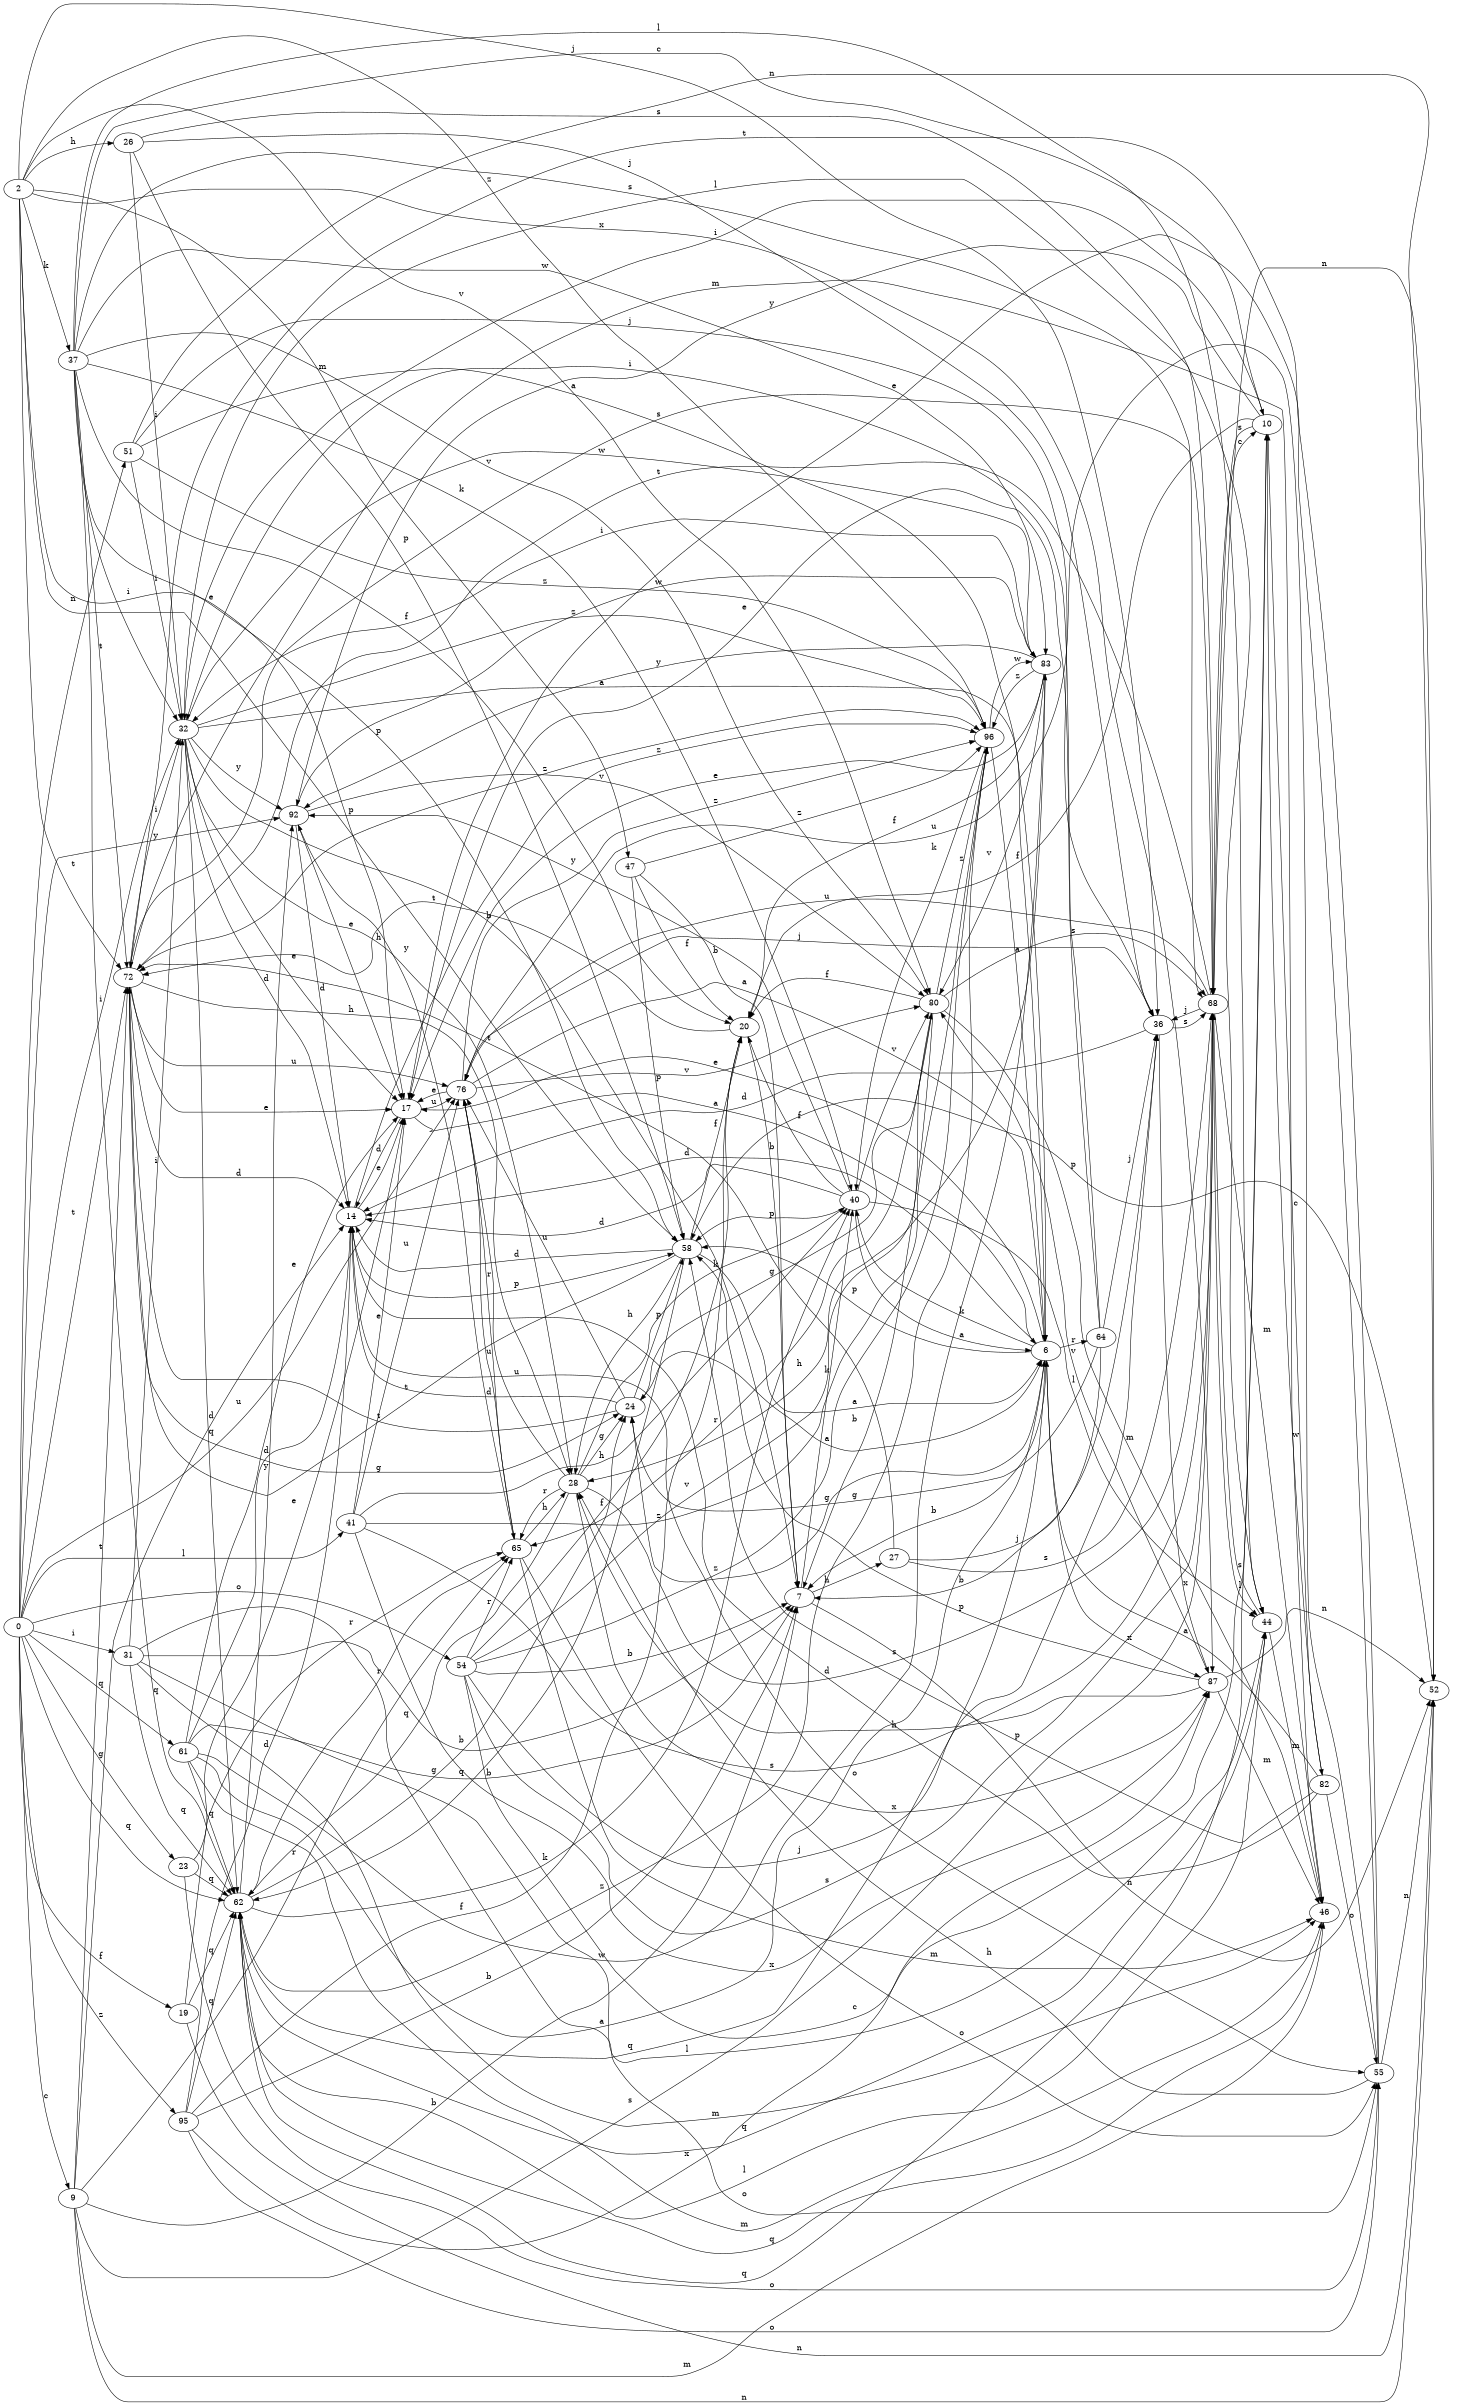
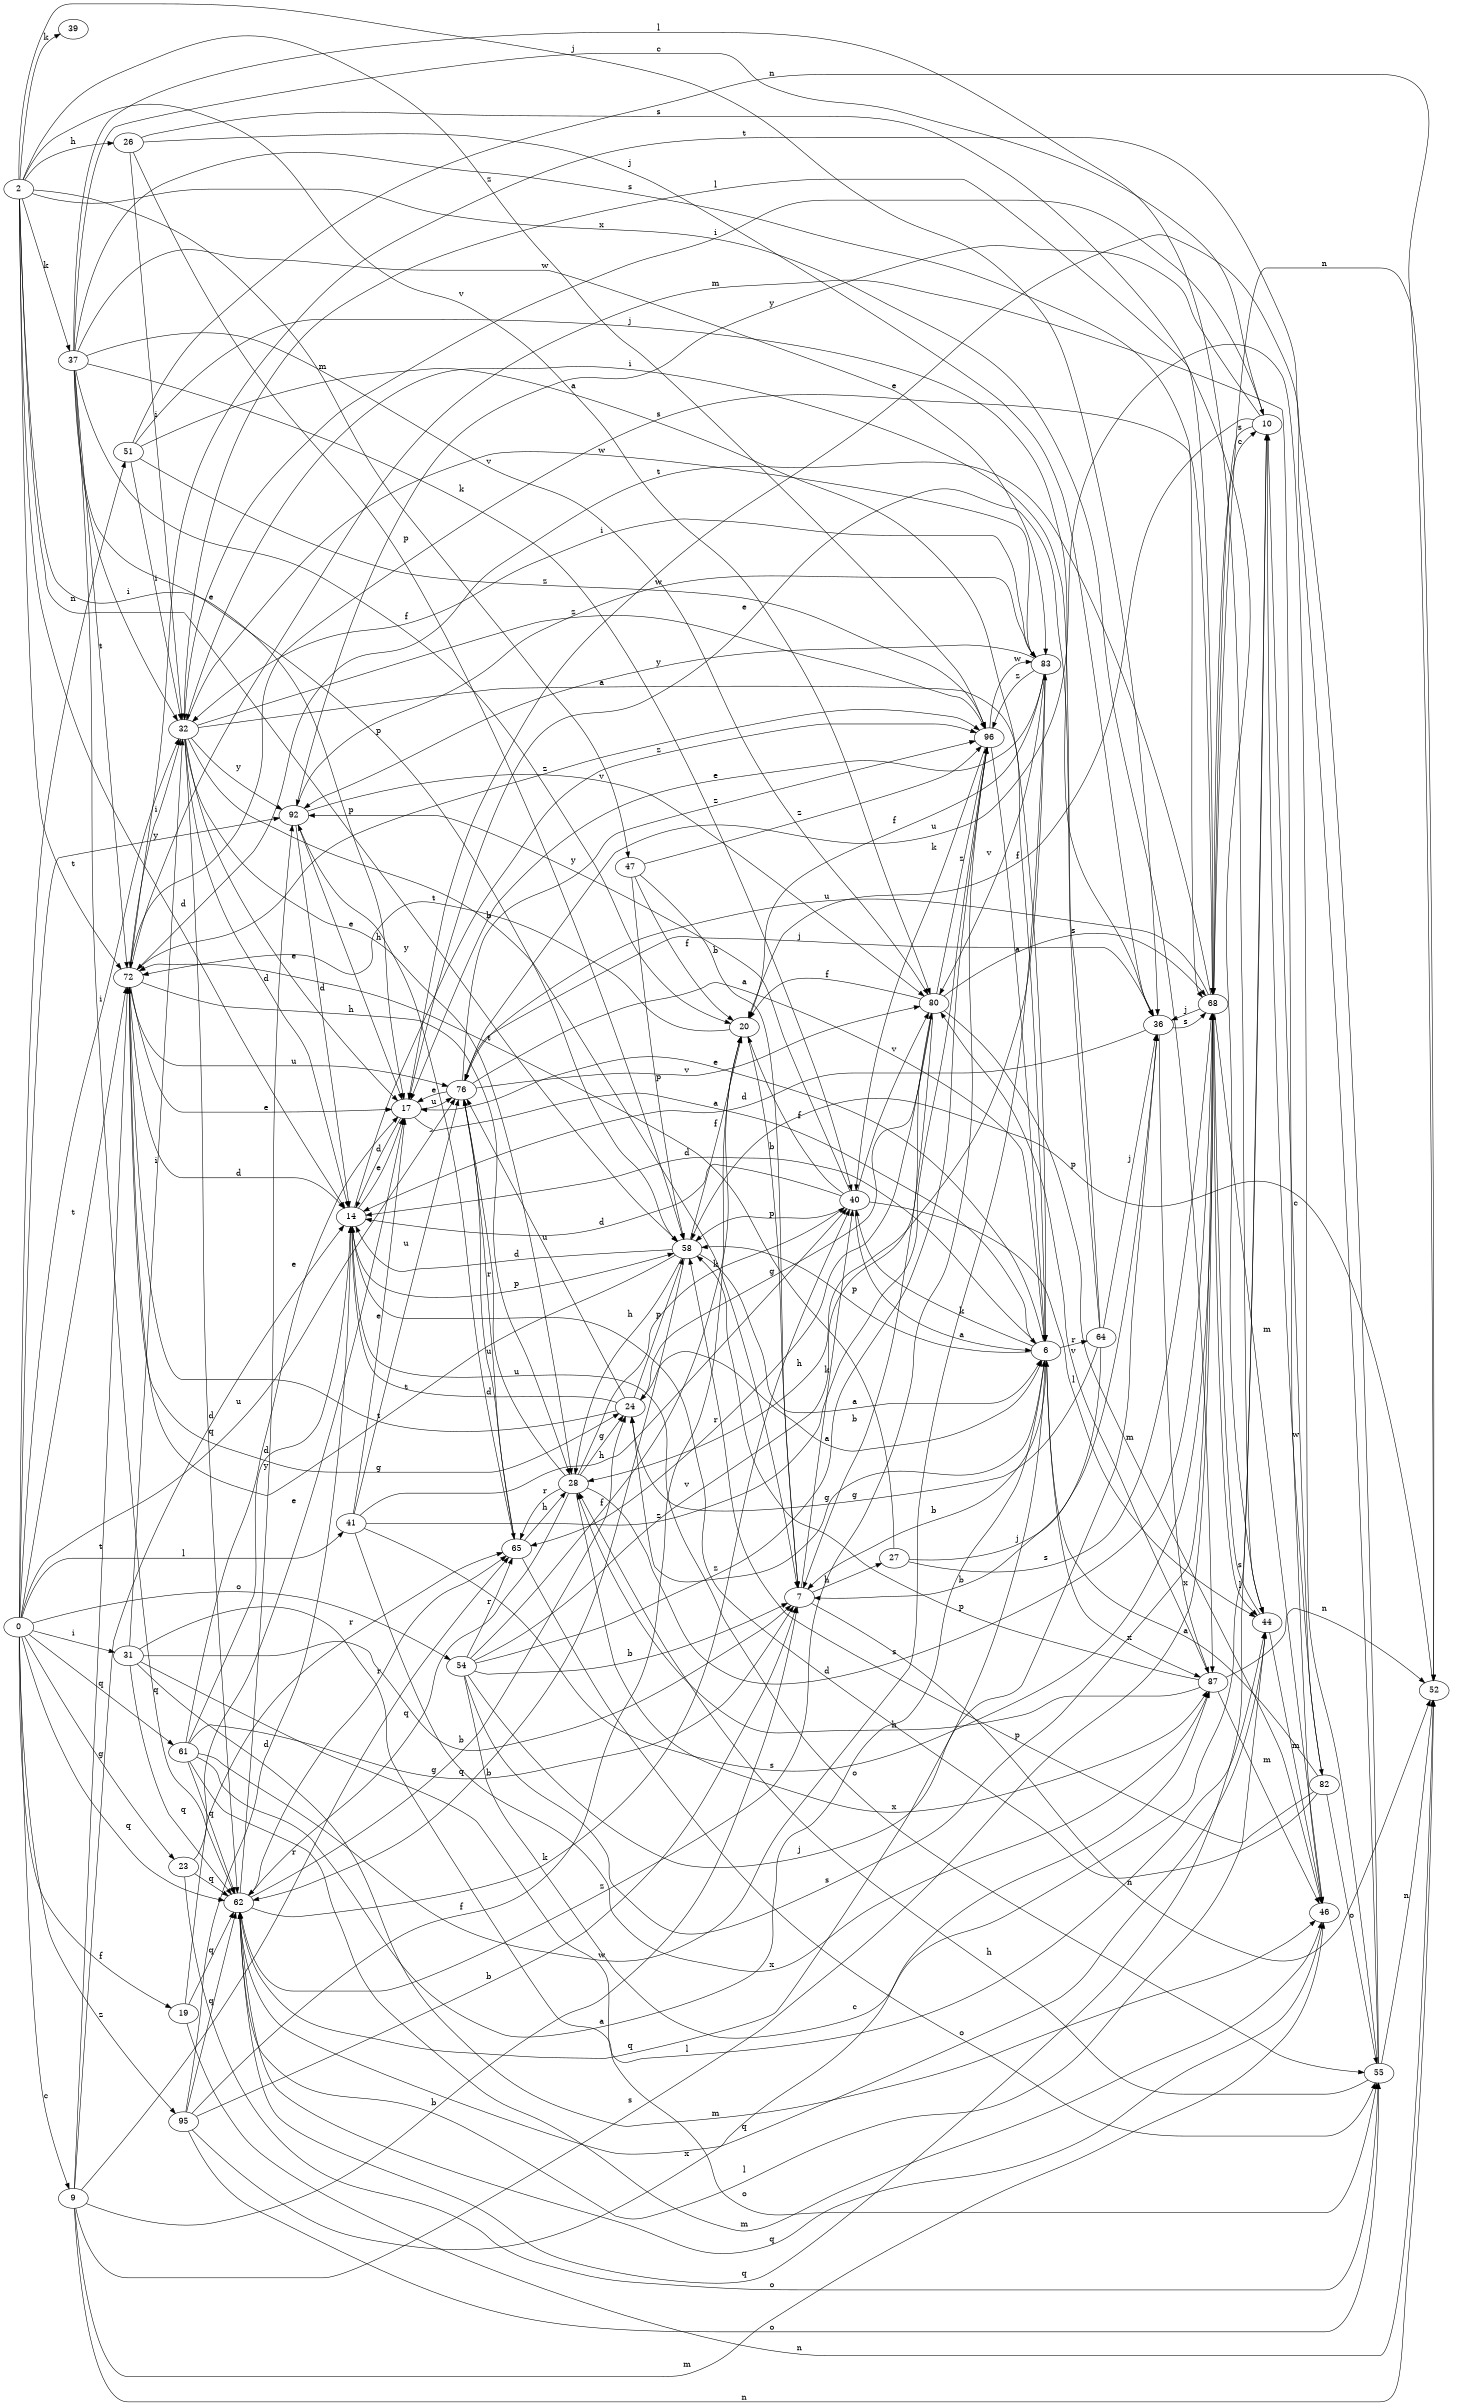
none -> (73, 29)
none -> (79, 732)
(778, 1926) -> none
